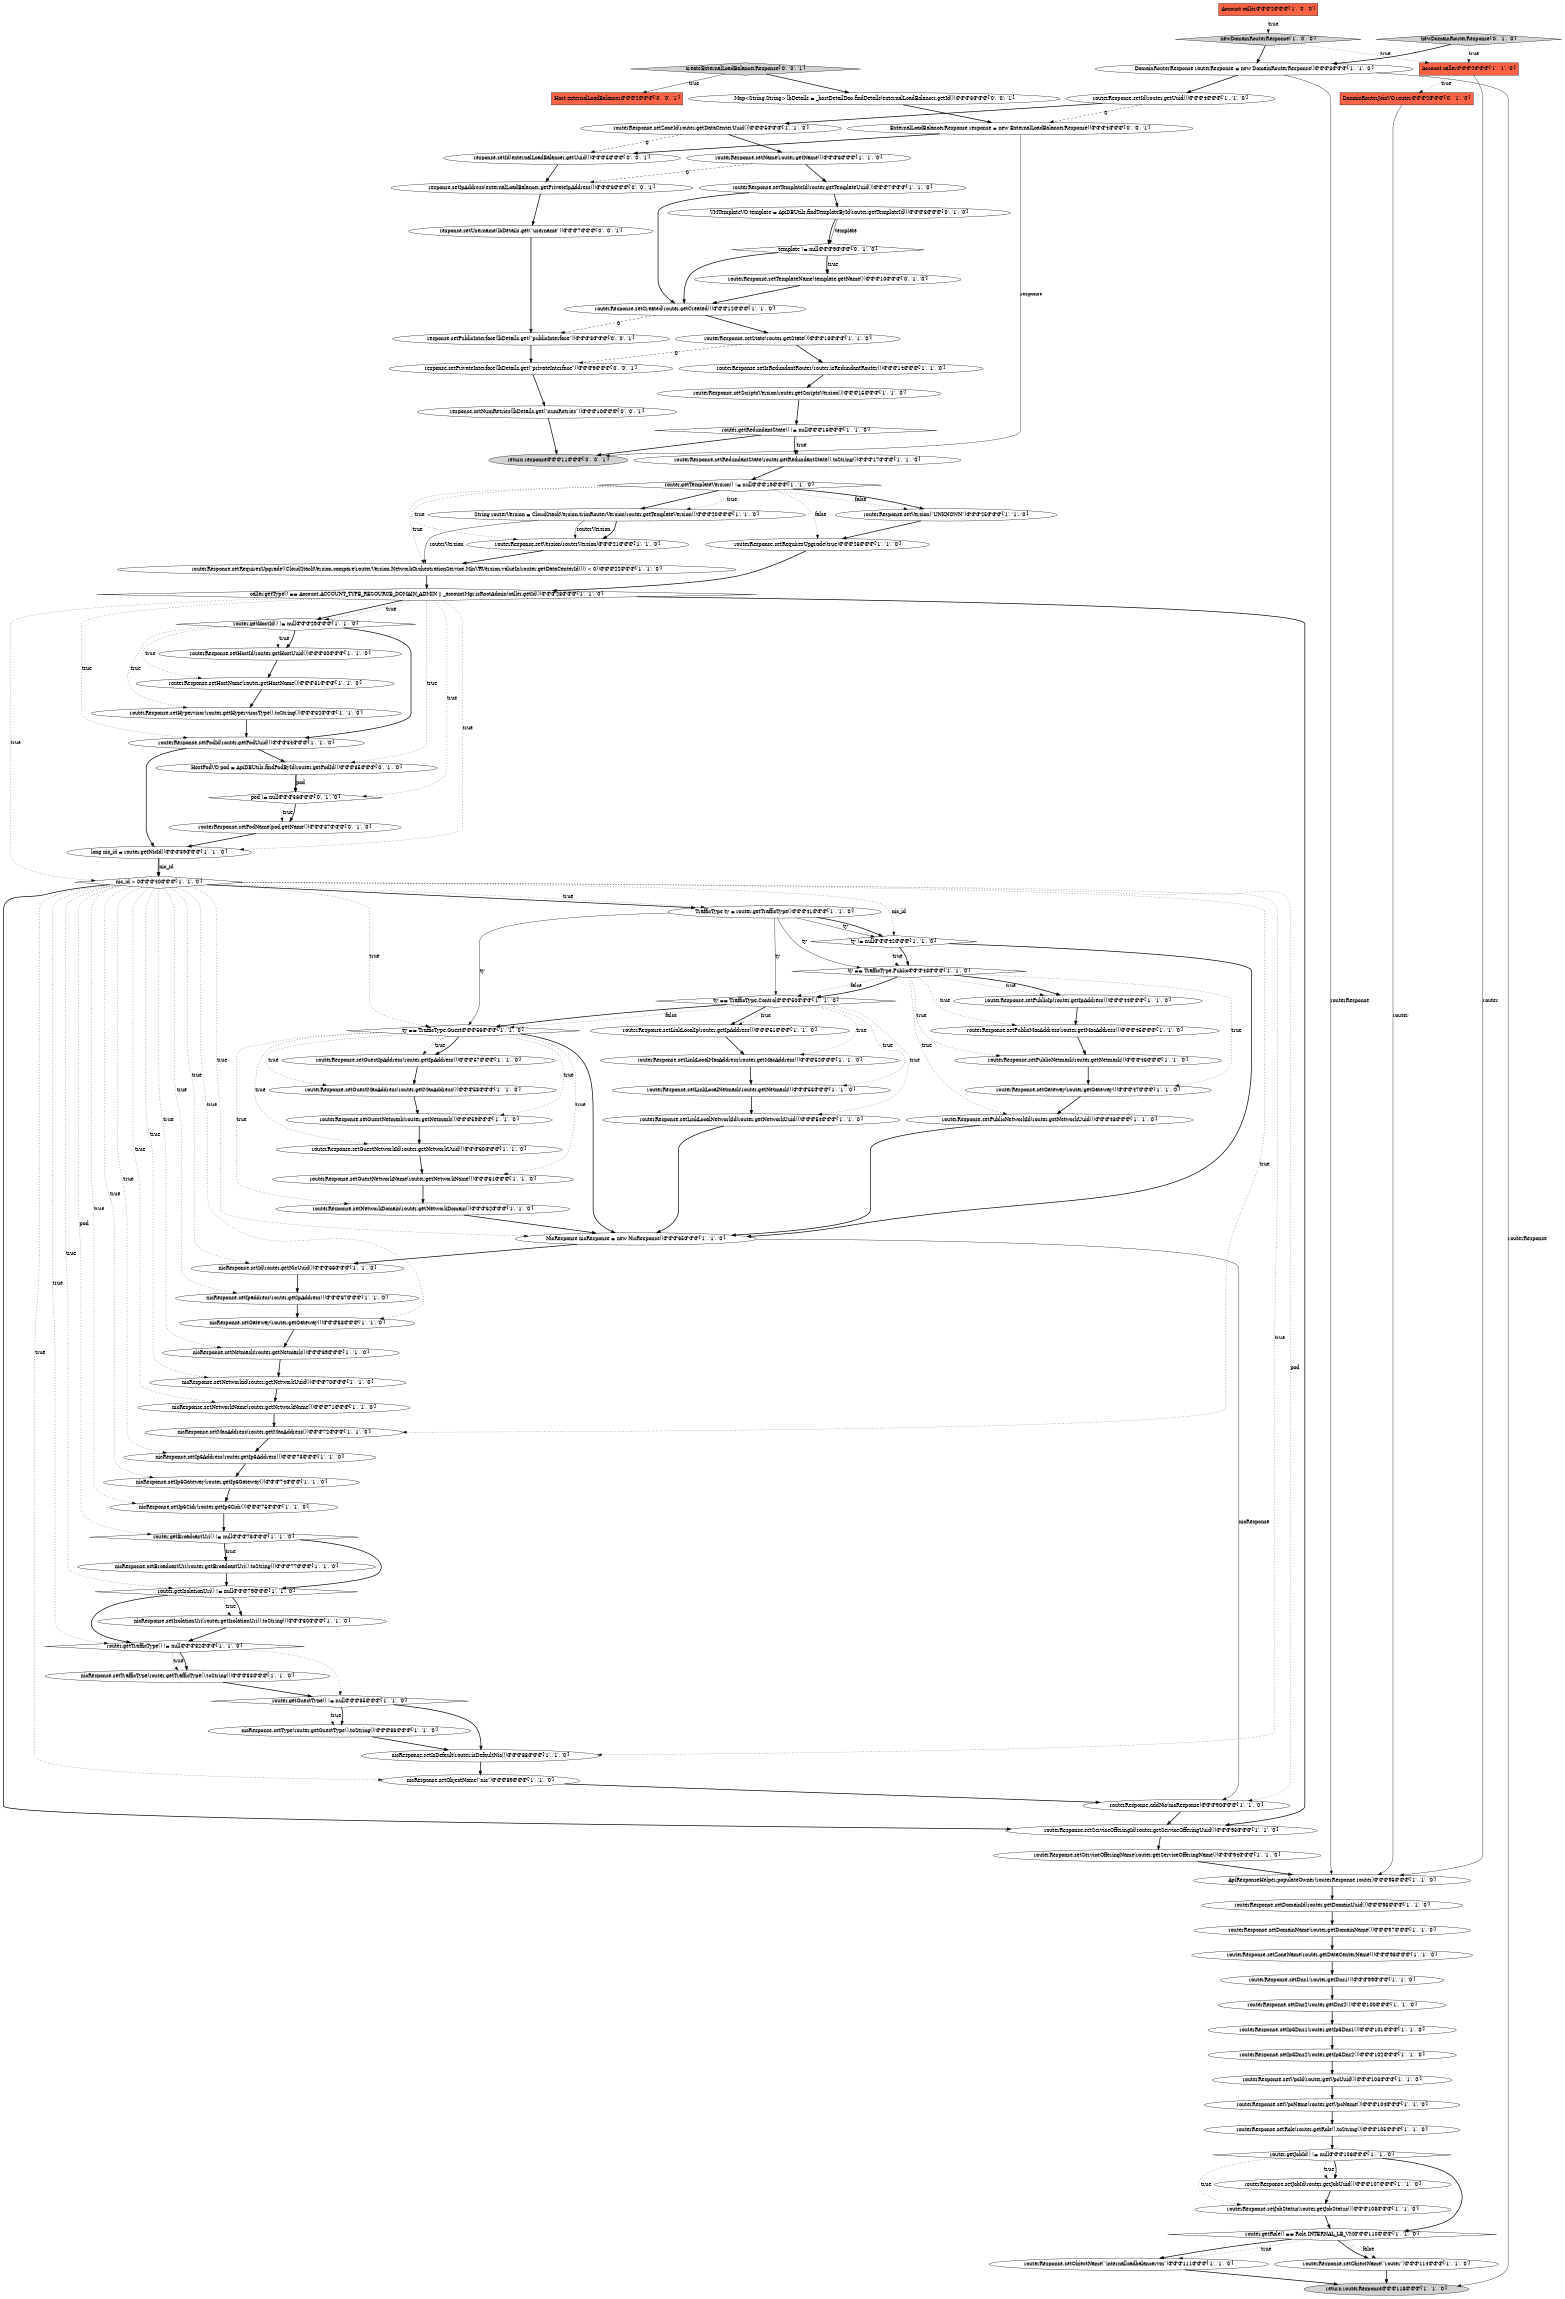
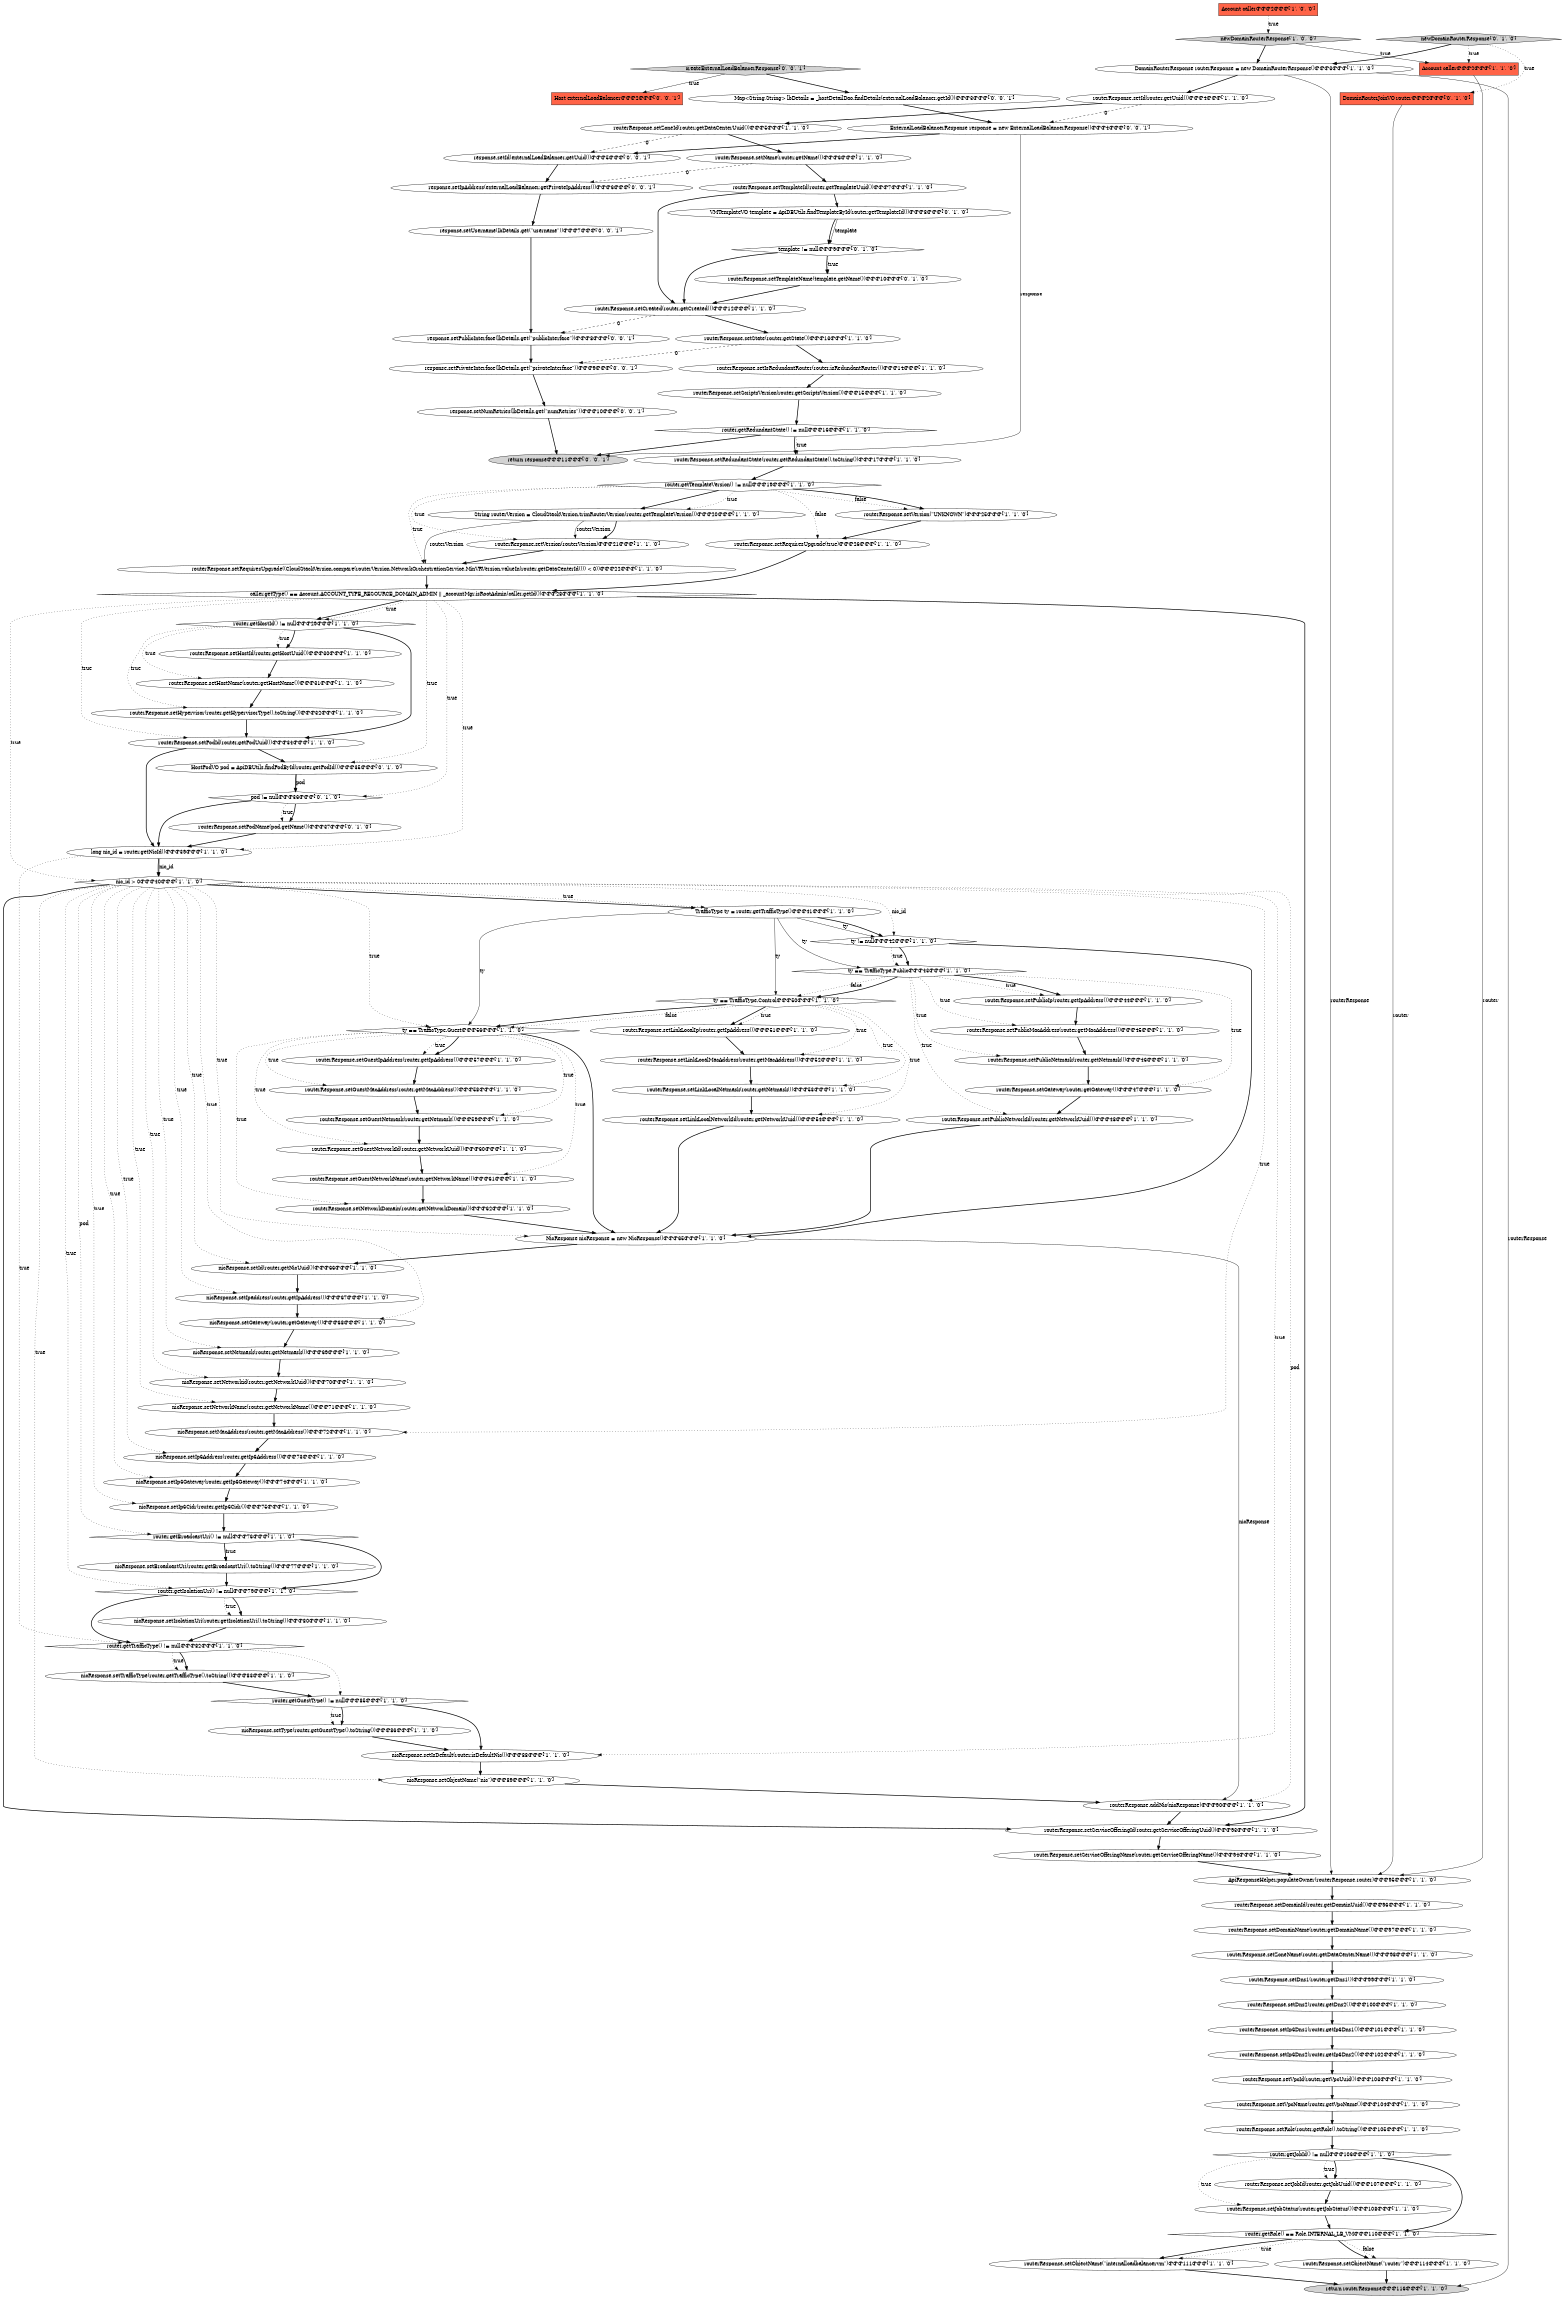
(1361, 53) -> (1361, 53)
(1439, 83) -> (1522, 74)
none -> (196, 809)
(52, 1256) -> (19, 1267)
